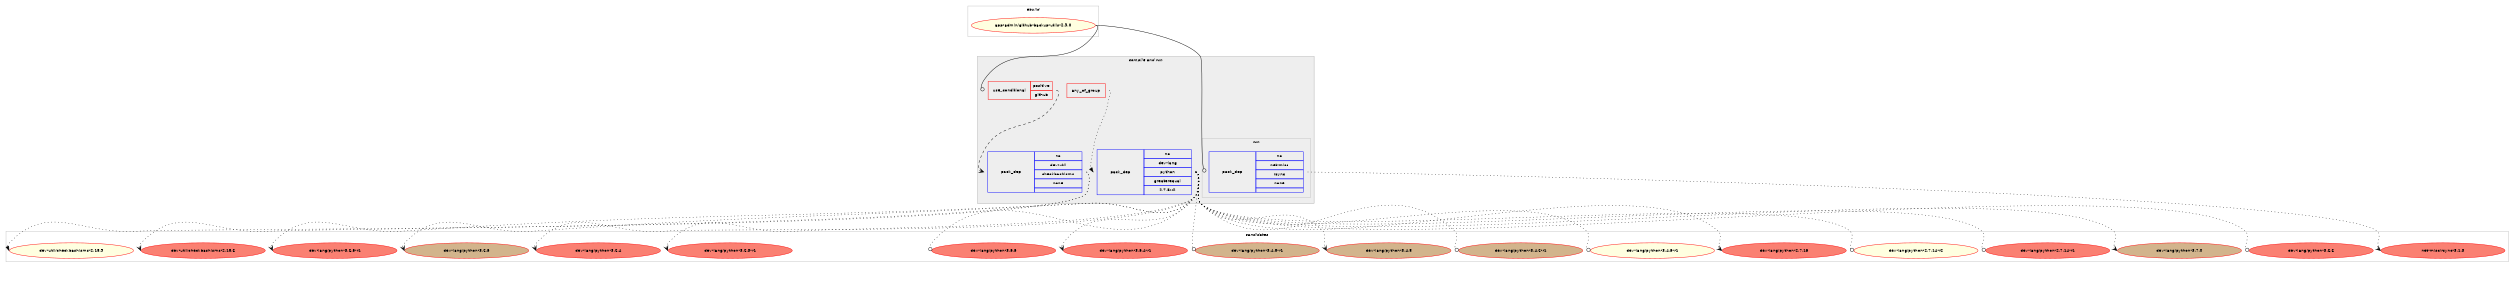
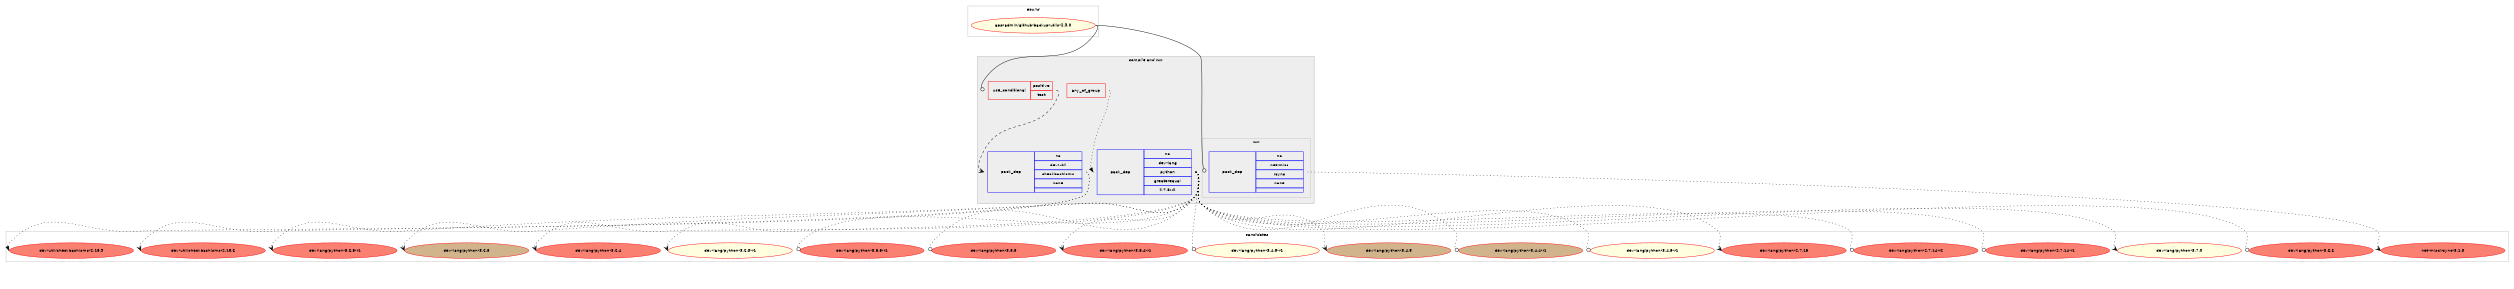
(1042, 95) -> (1042, 95)
(71, 251) -> (71, 251)
(730, 251) -> (730, 251)
none -> (862, 251)
(1257, 251) -> (1257, 251)
(1521, 251) -> (1521, 251)
(1916, 251) -> (1916, 251)
(2179, 251) -> (2179, 251)
